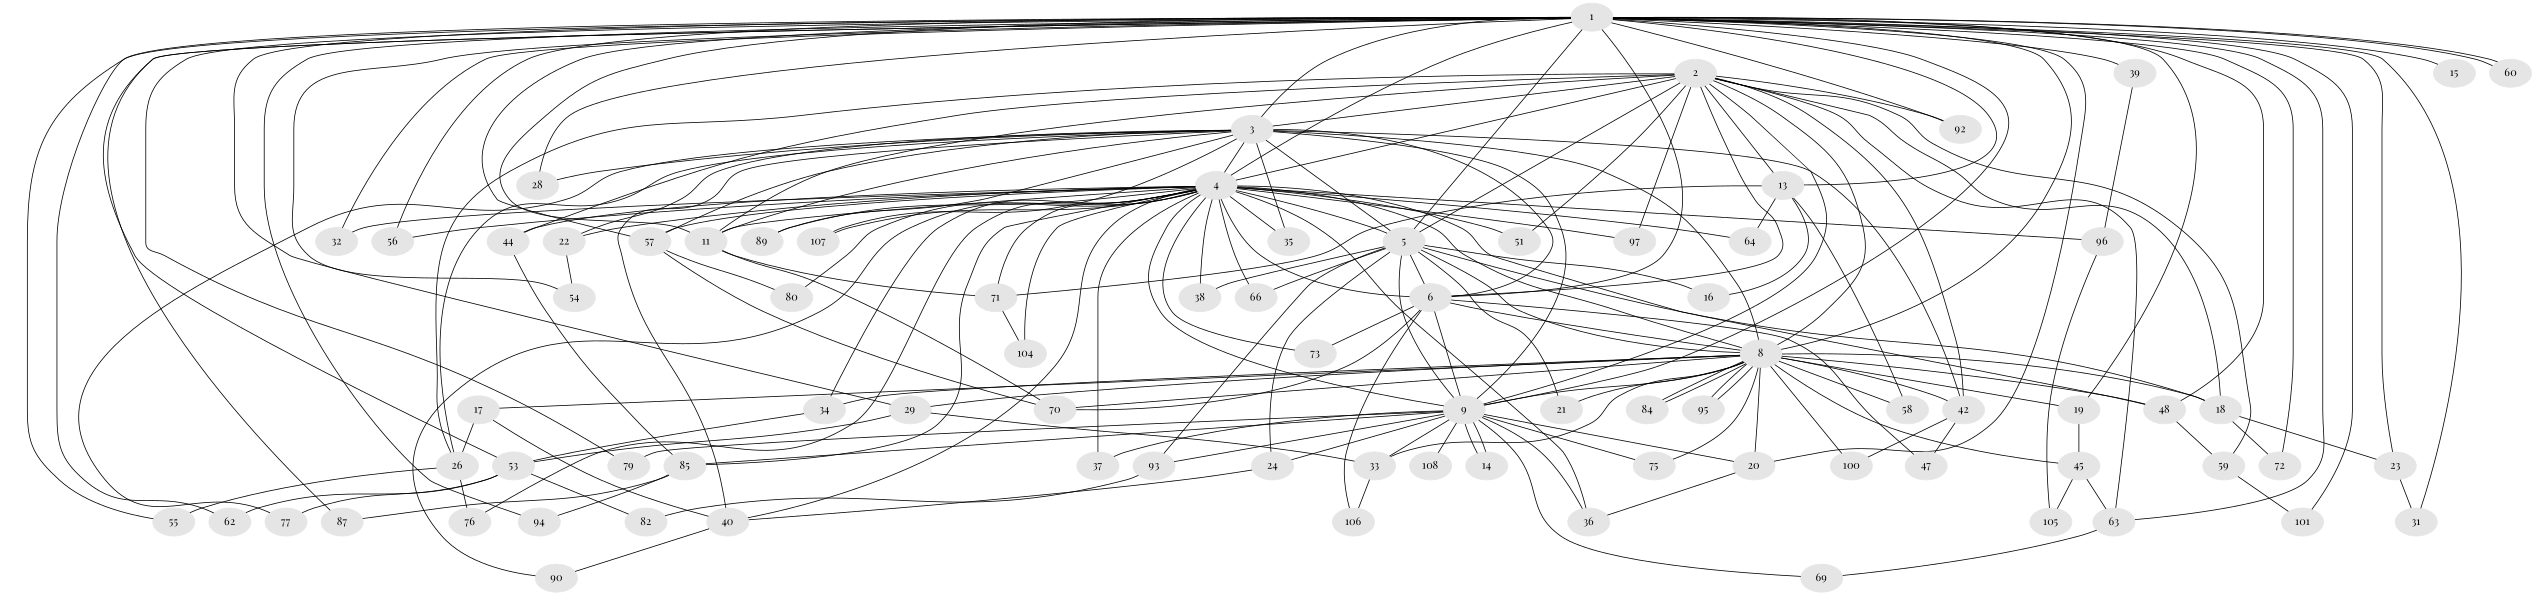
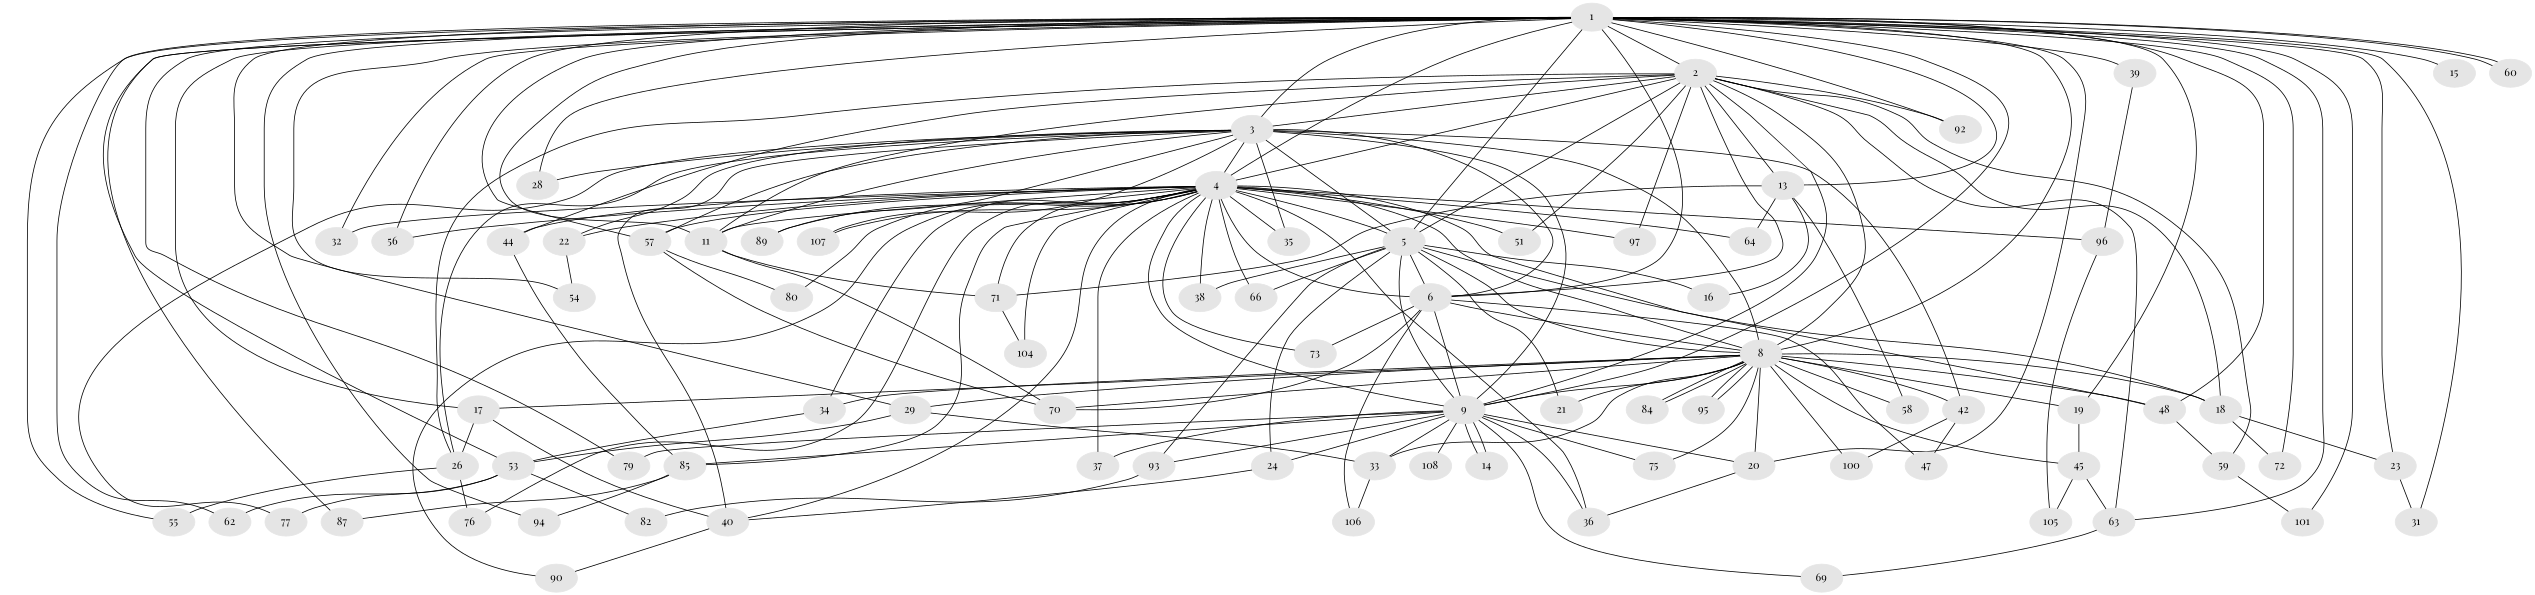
none -> (239, 58)
(1895, 192) -> (1644, 45)
